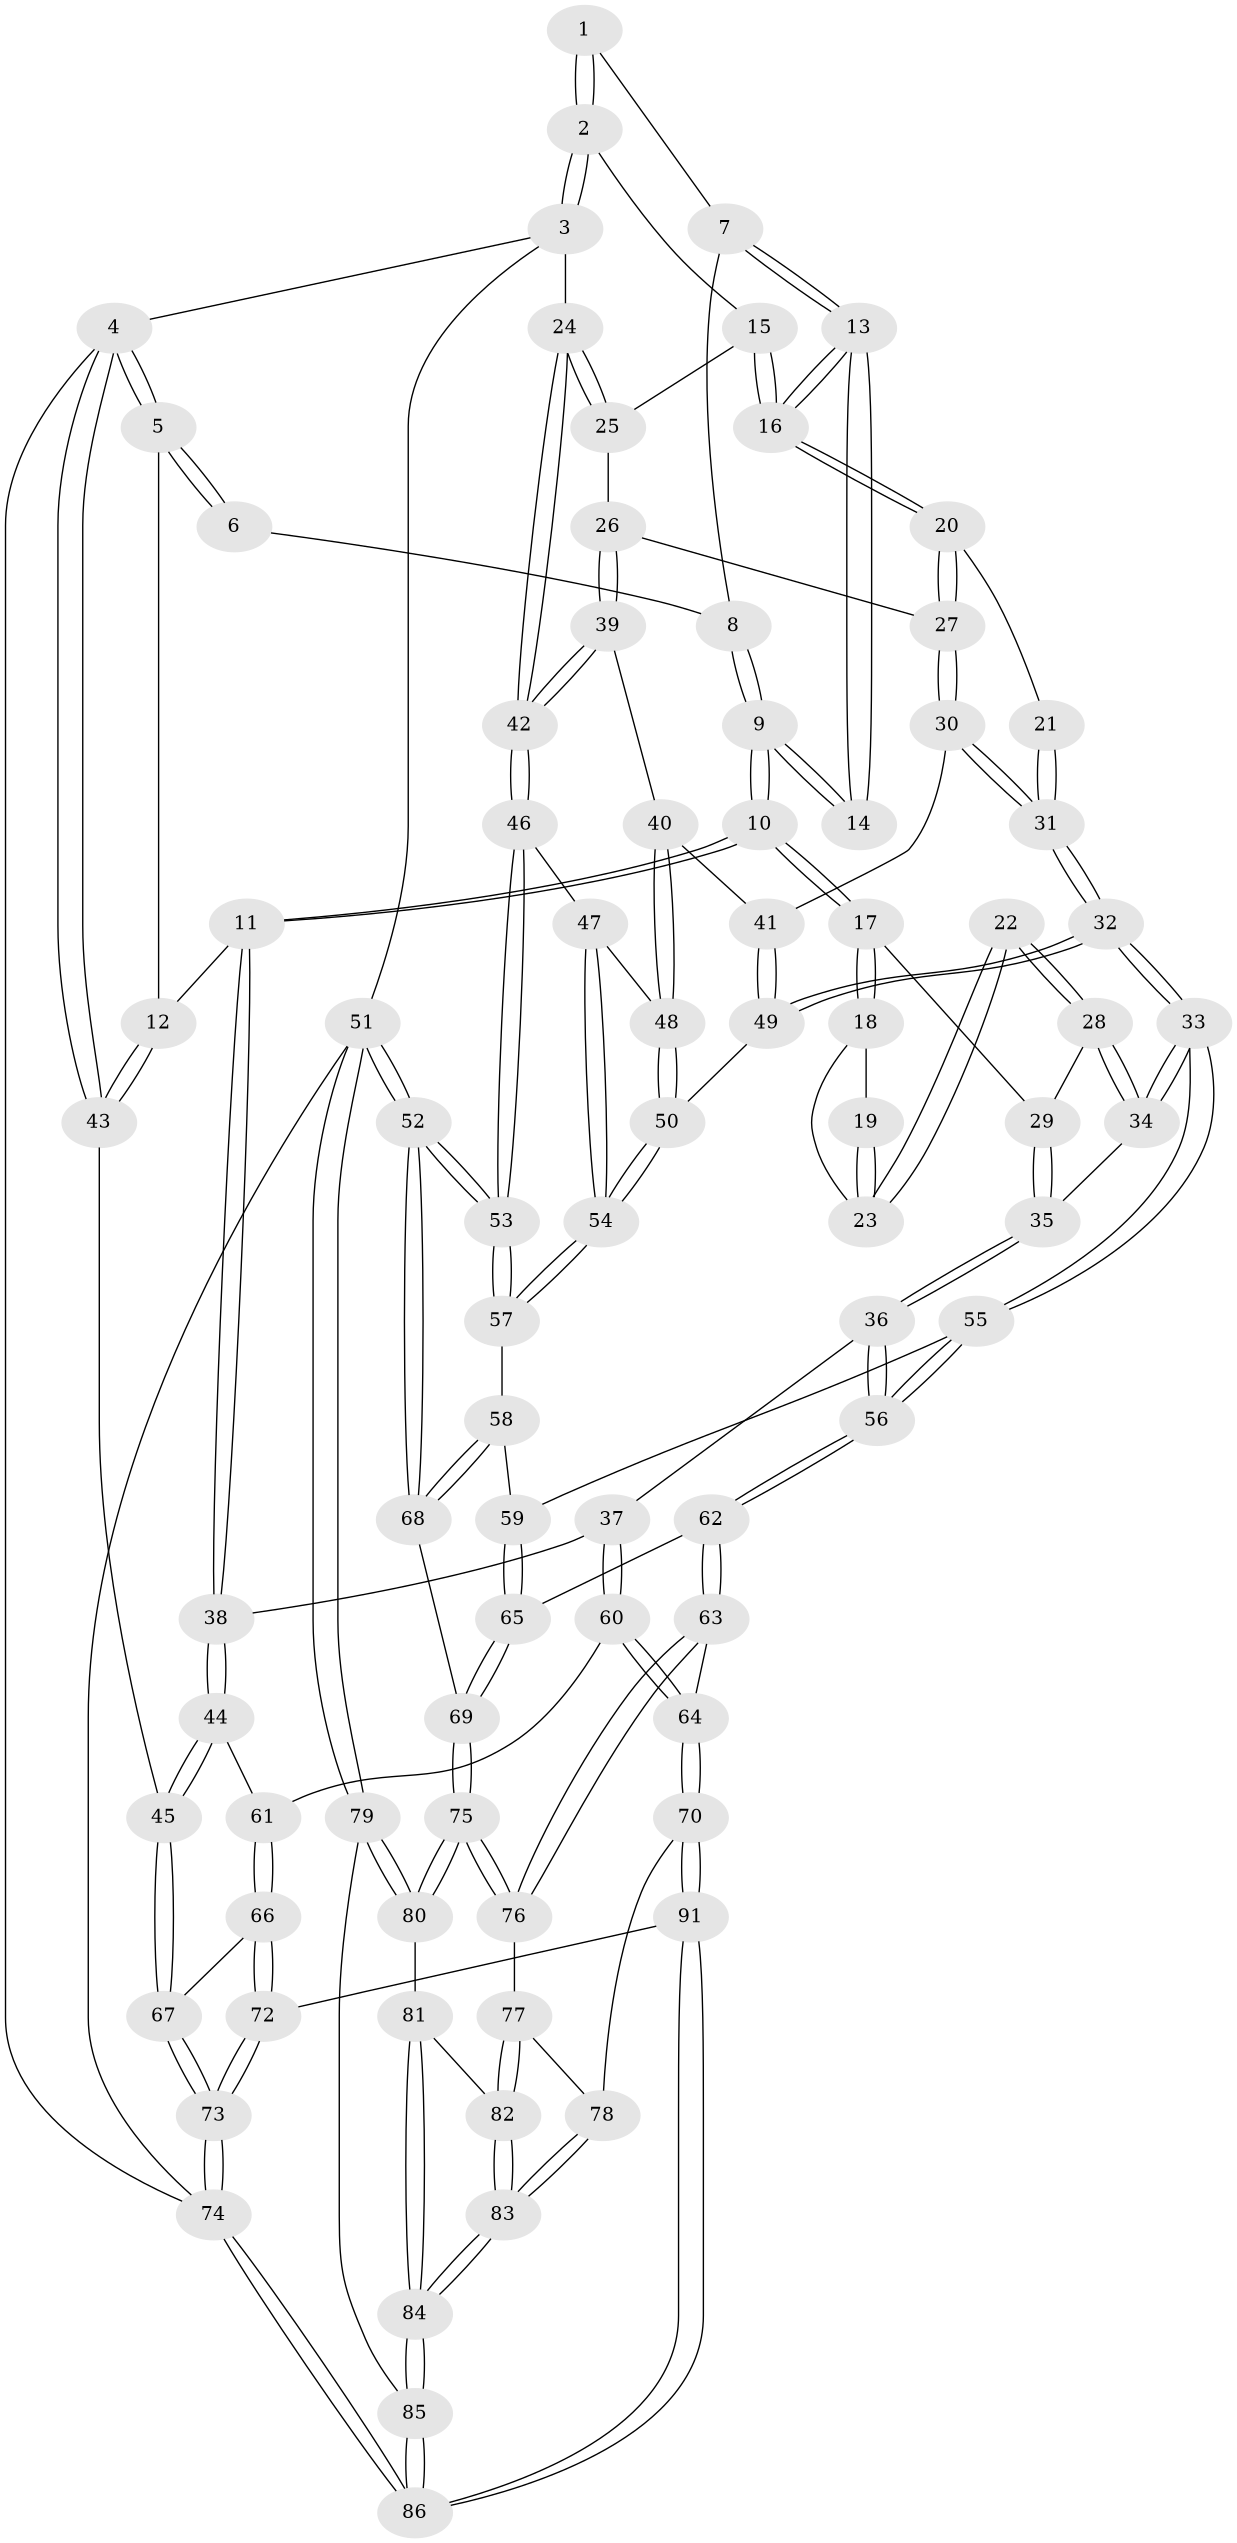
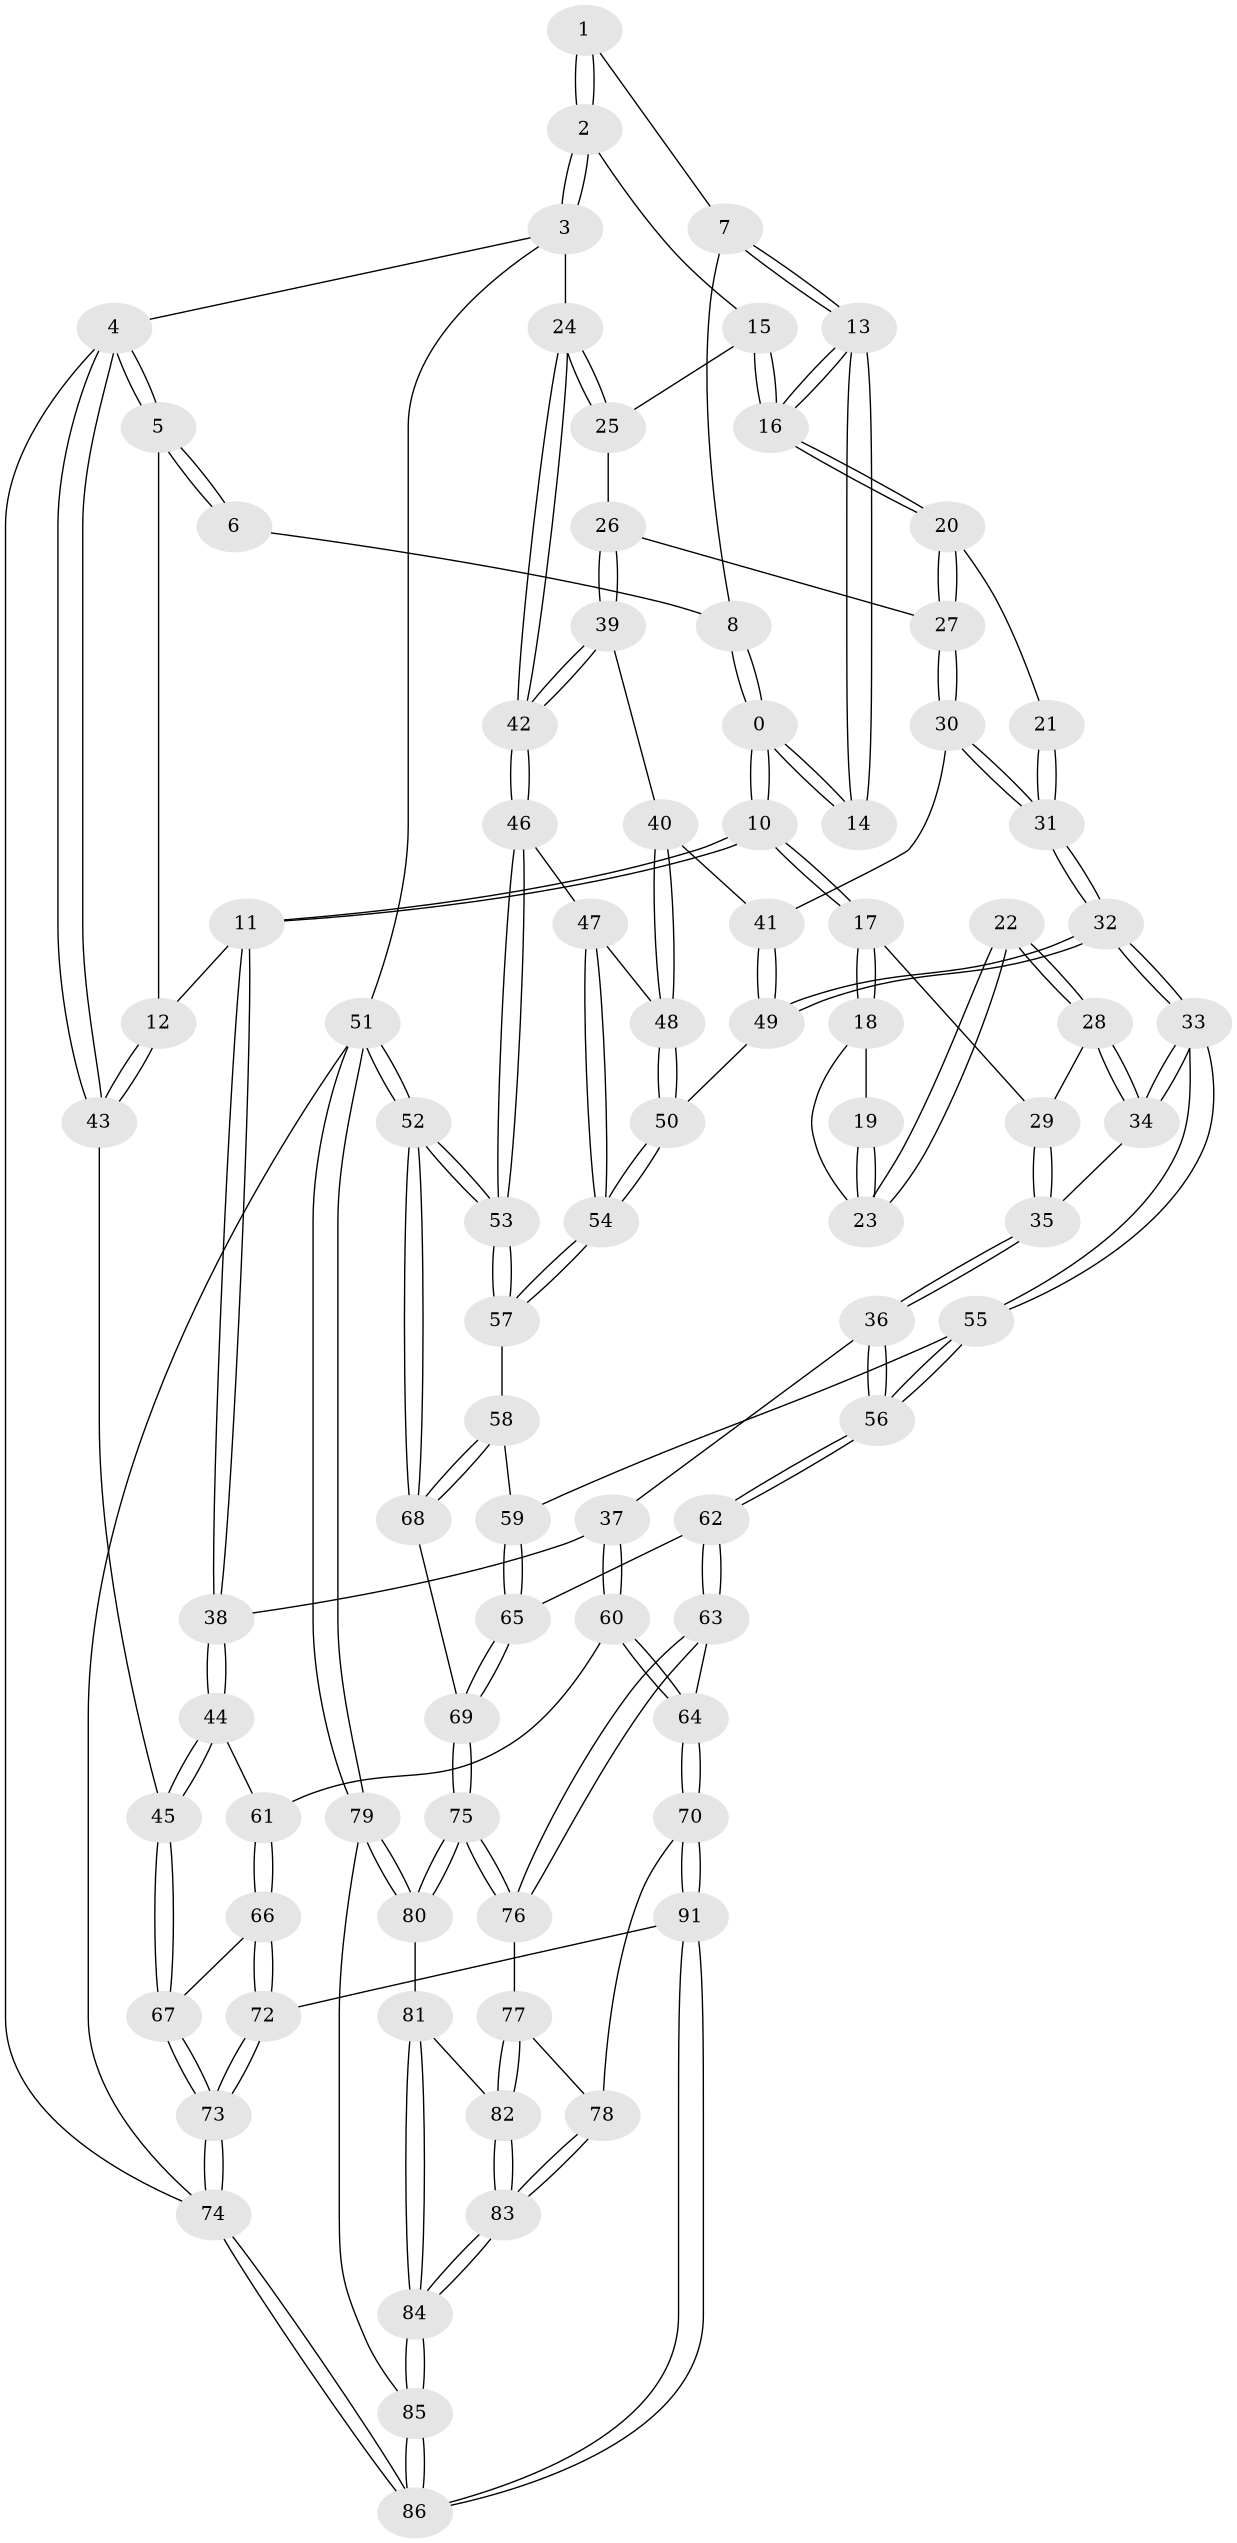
(760, 725) -> (760, 725)
